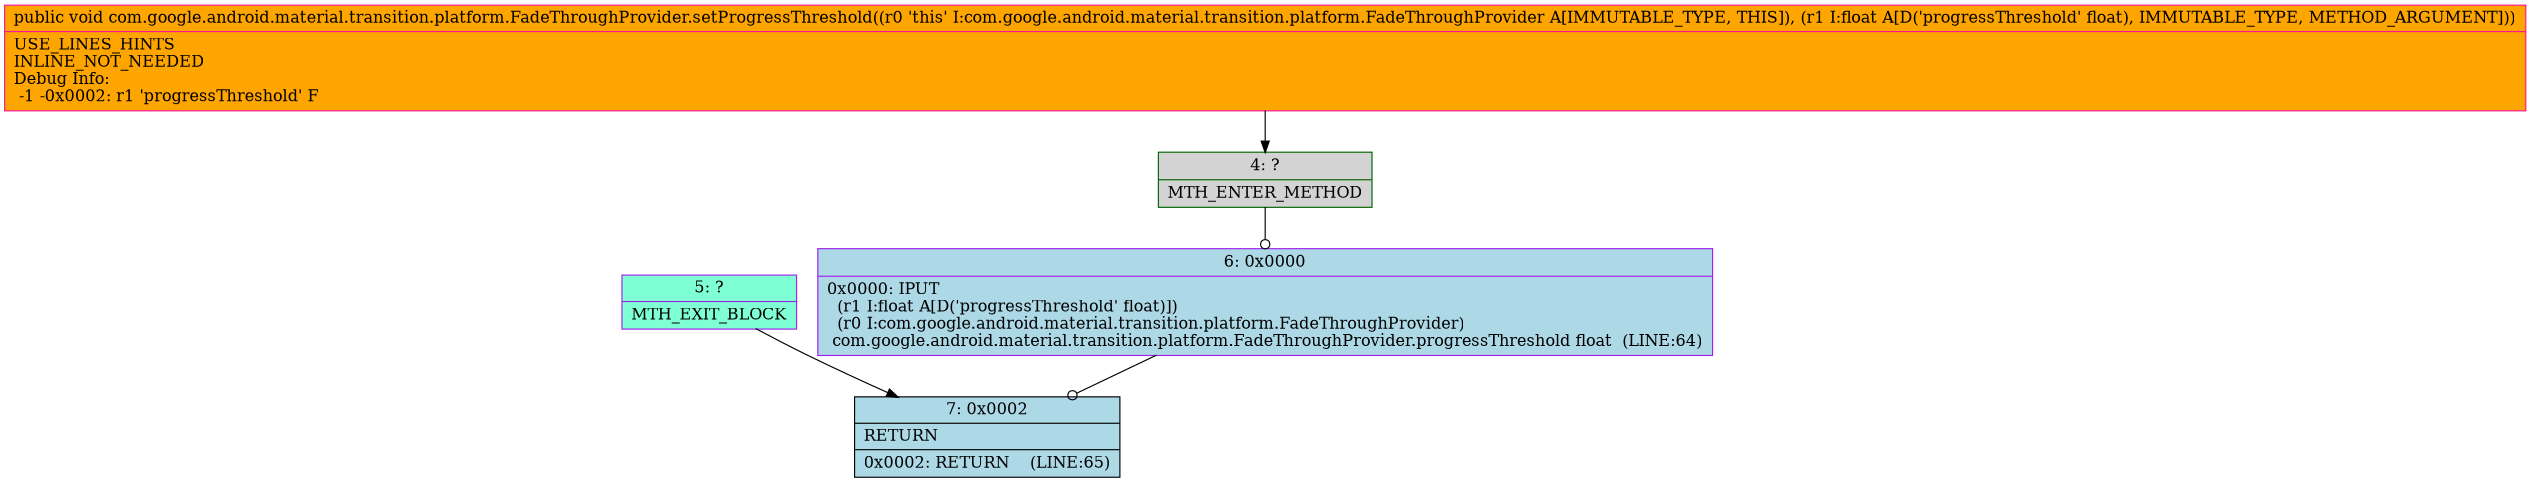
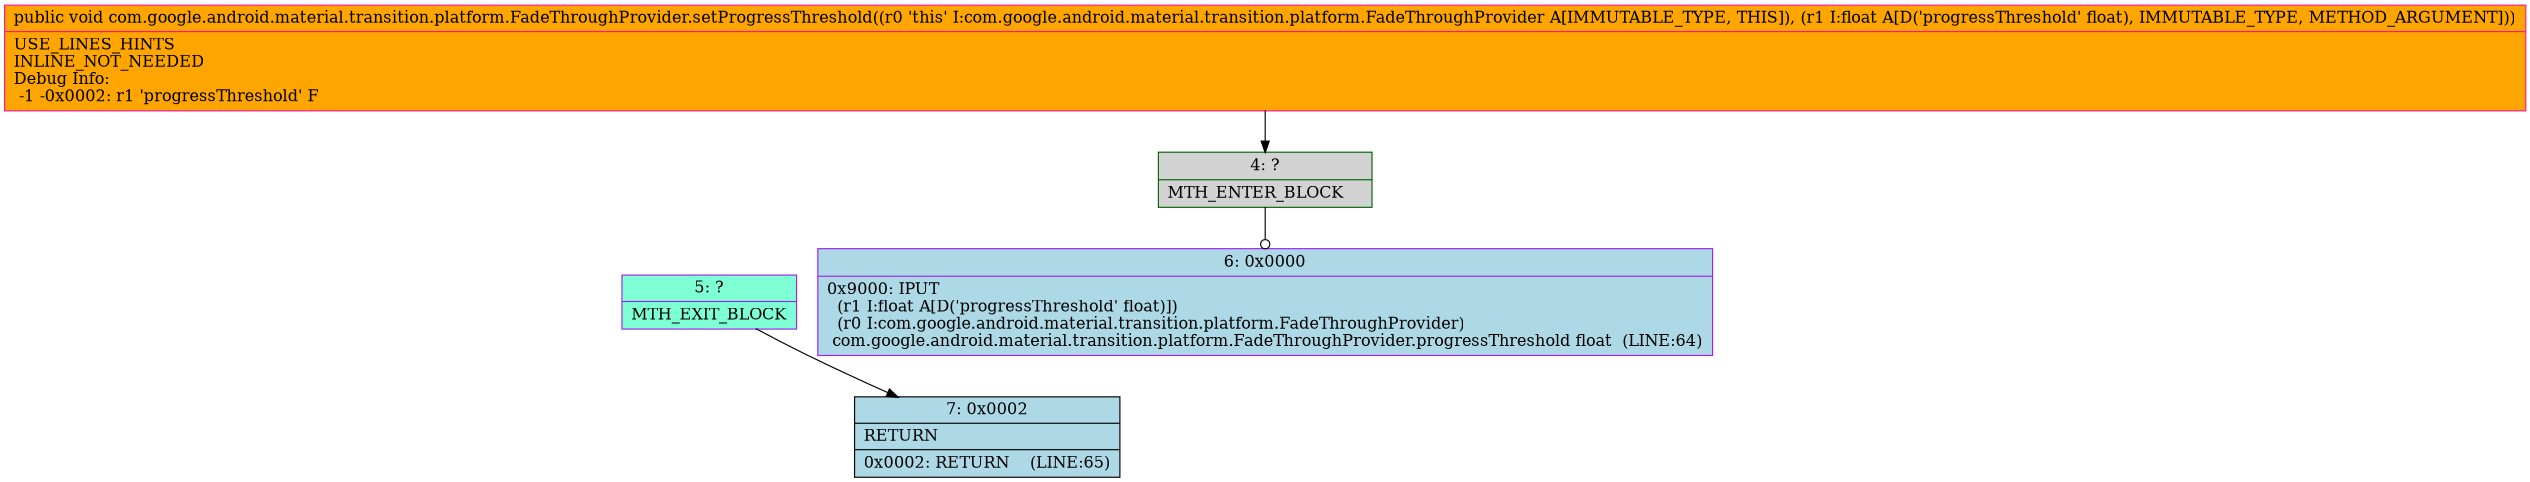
(1265, 193) -> (1256, 193)
(888, 289) -> (888, 289)
(1117, 374) -> none
